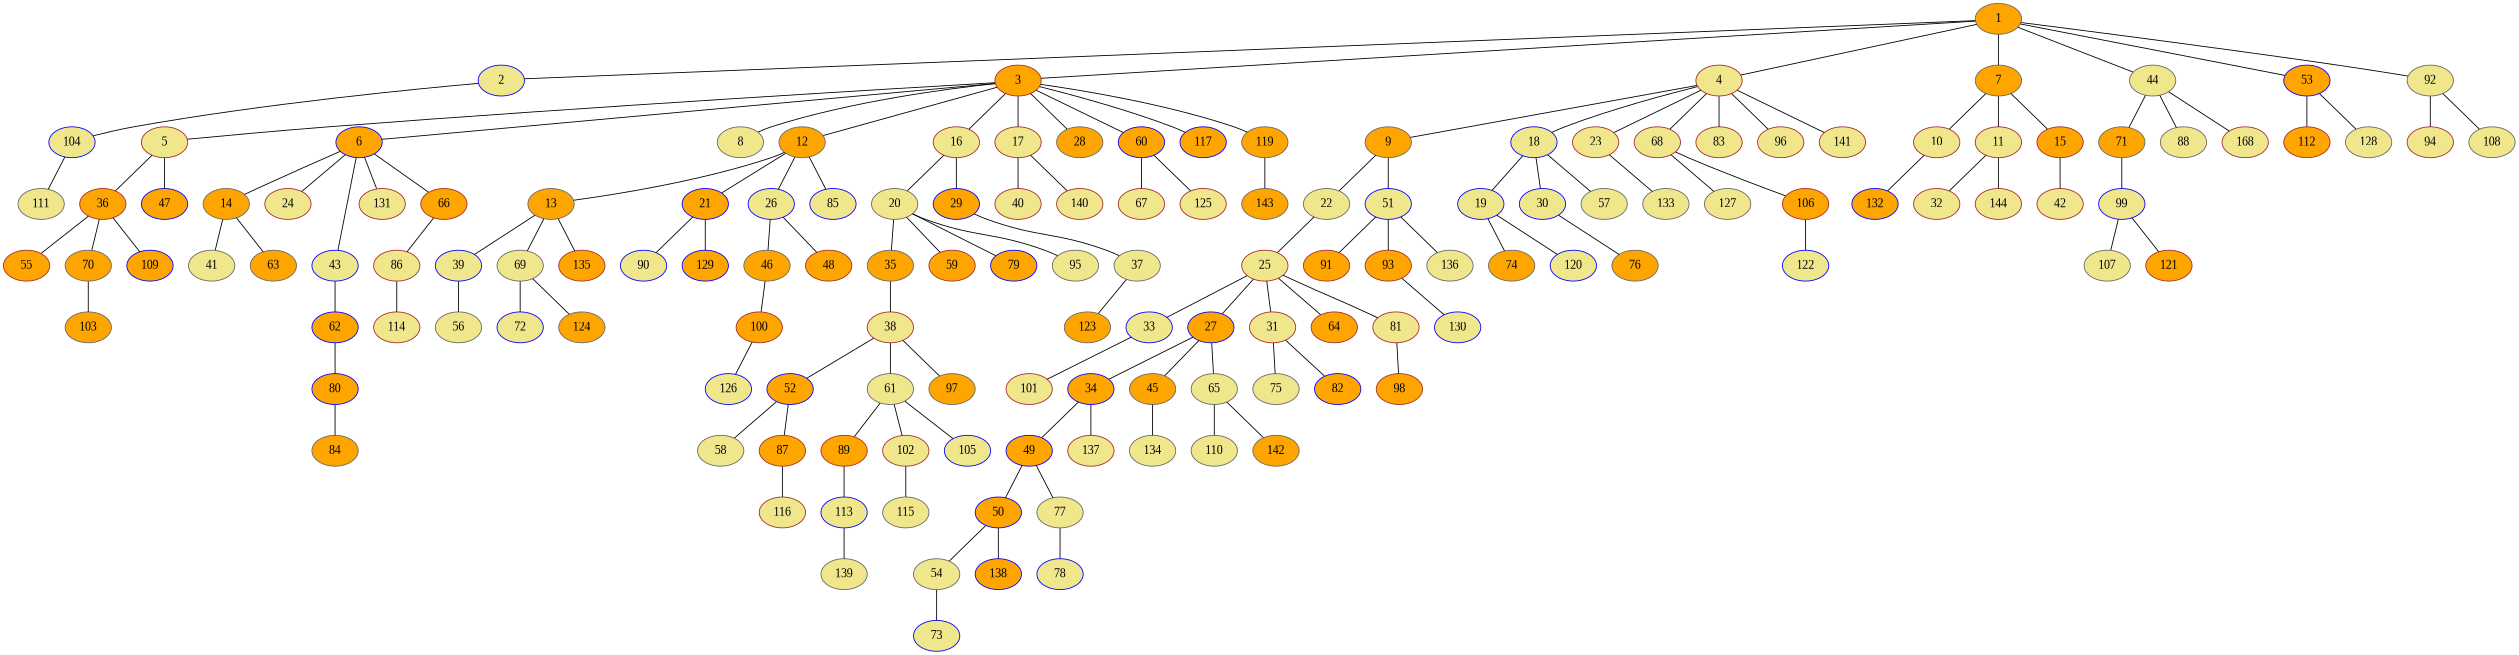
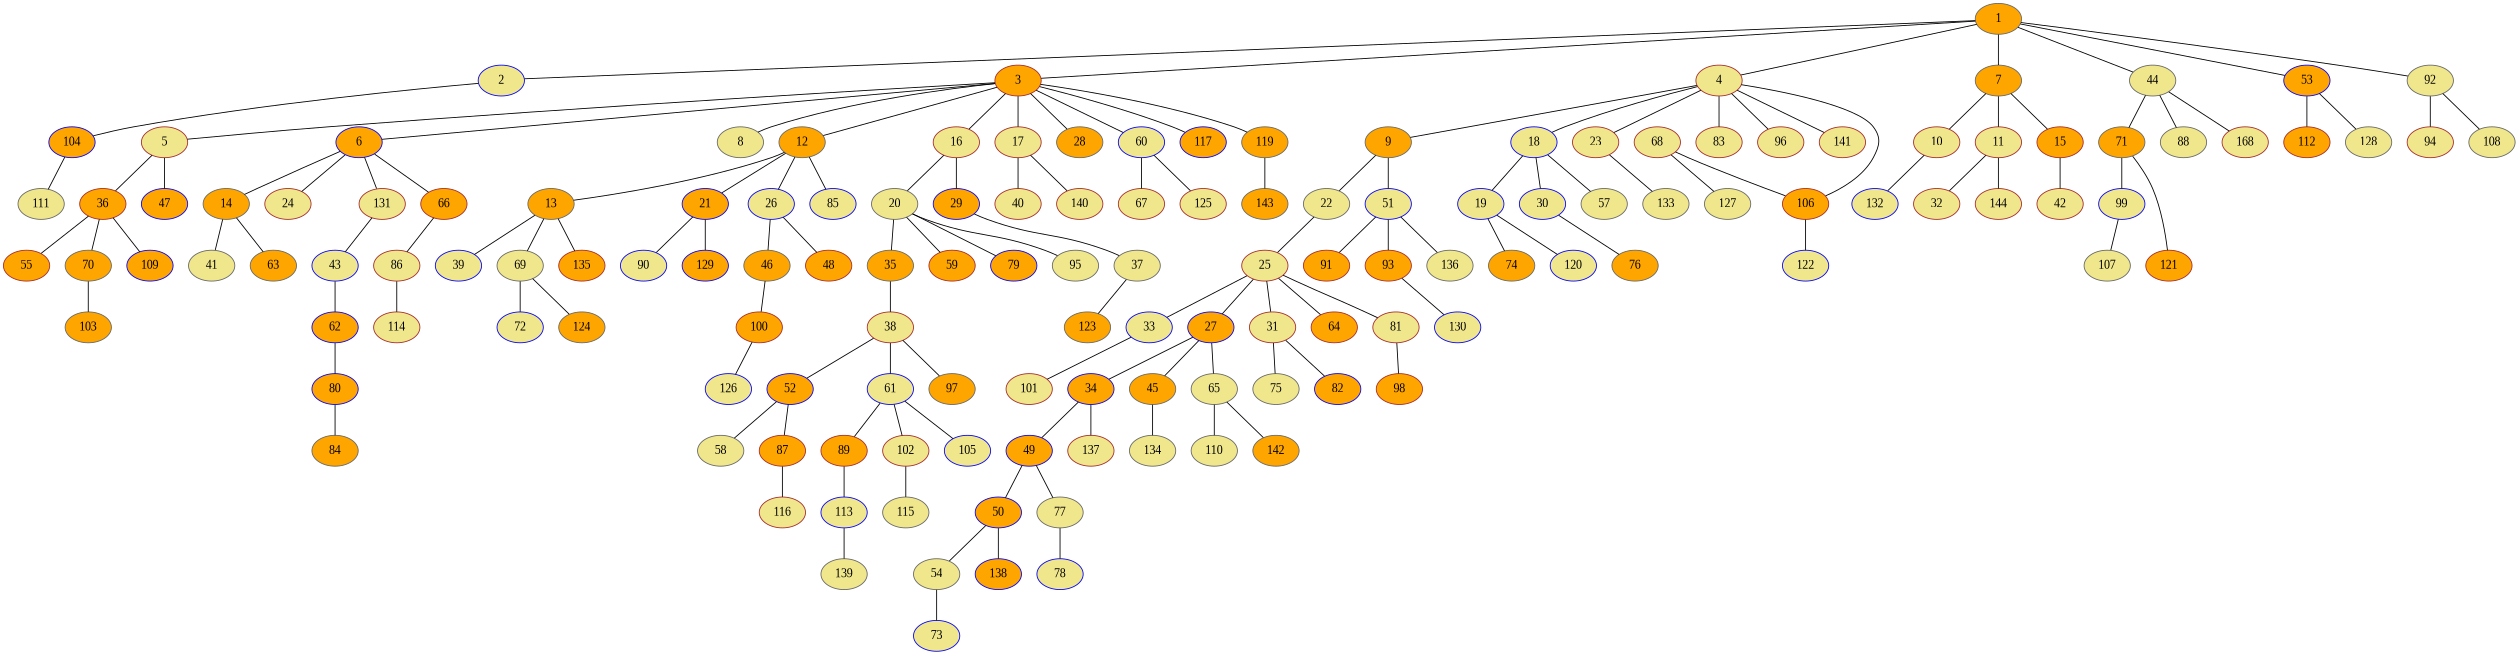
(1688, 111) -> (1855, 114)
(72, 142) -> (72, 142)
(1141, 142) -> (1141, 142)
(347, 204) -> (359, 235)
(1875, 204) -> (1875, 204)
(2145, 235) -> (2157, 201)
(458, 327) -> none
(890, 389) -> (890, 389)
